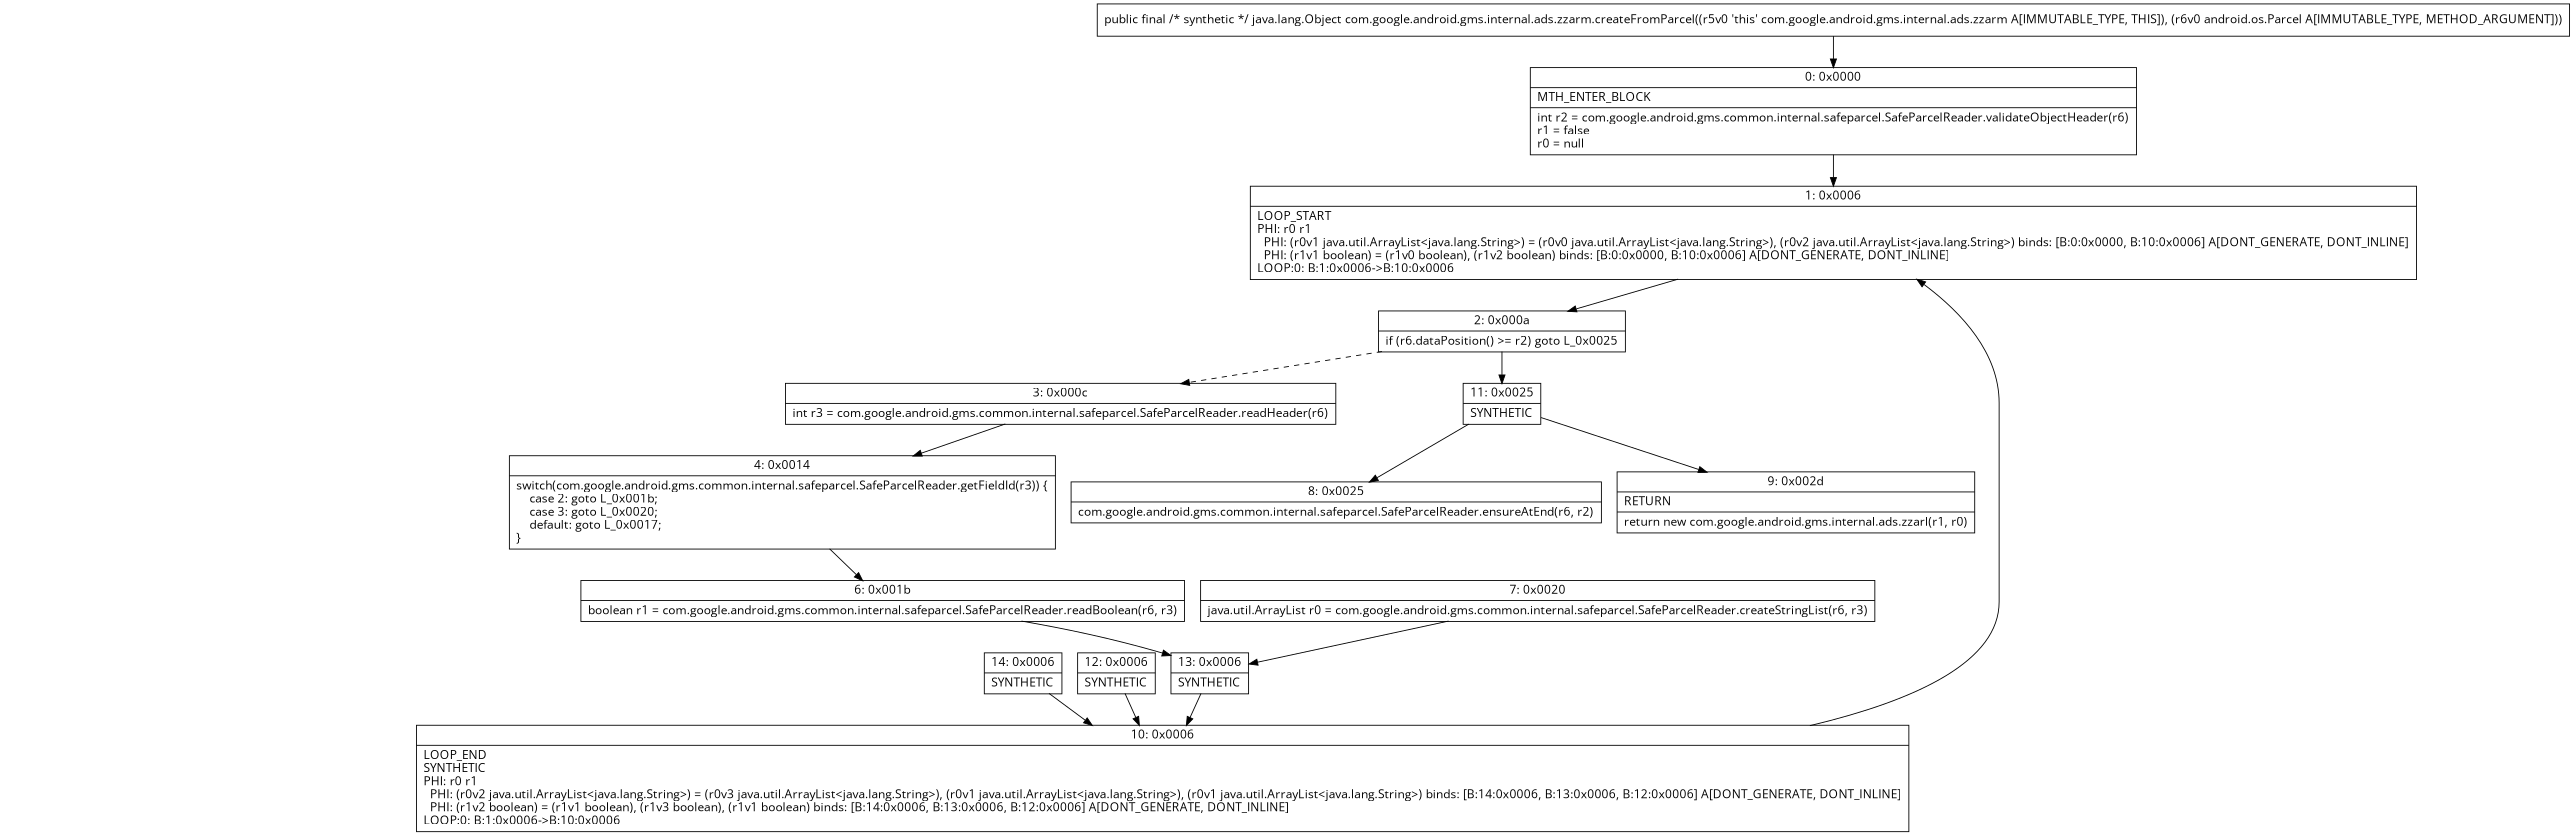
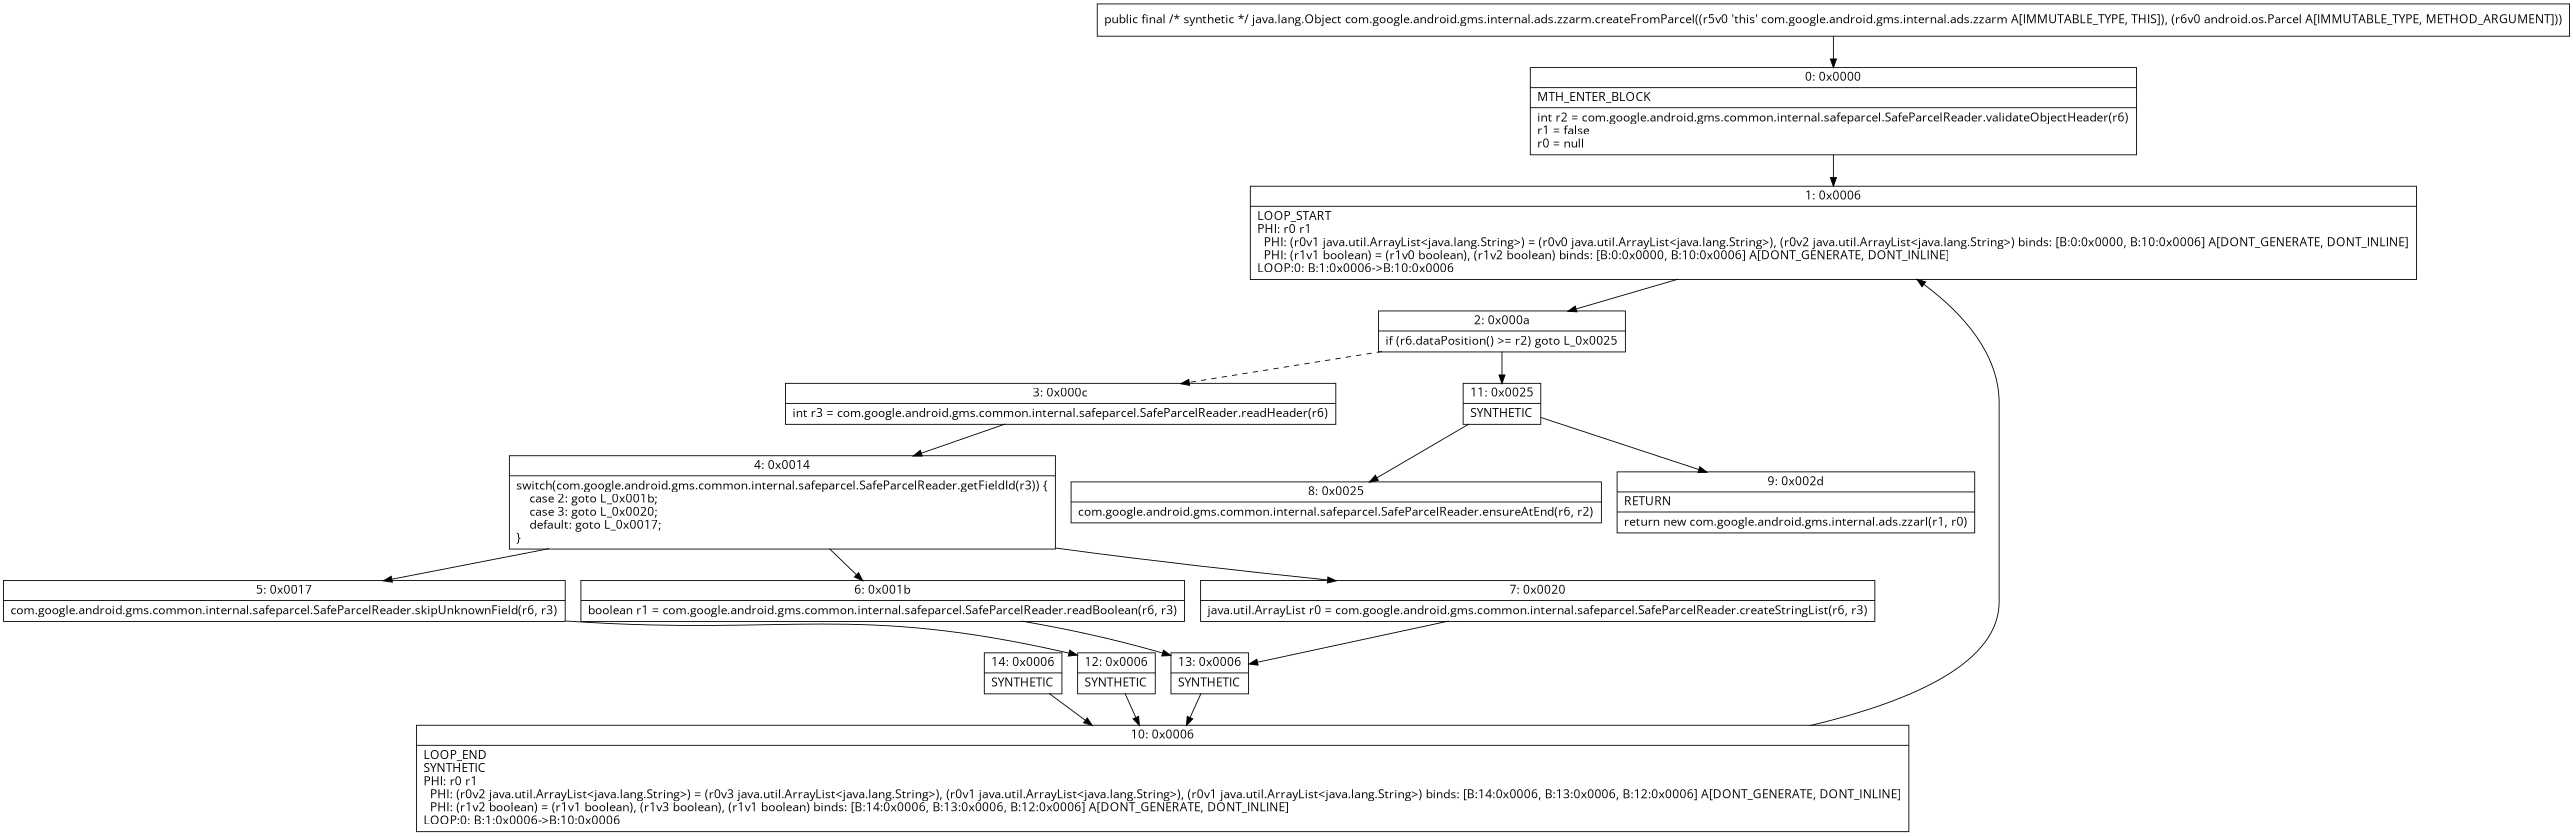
none -> (1191, 565)
none -> (284, 601)
